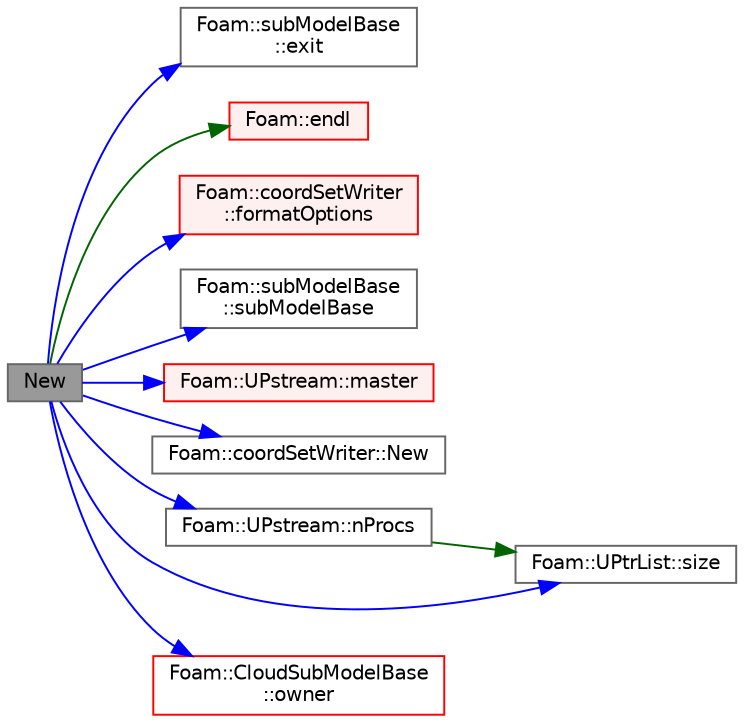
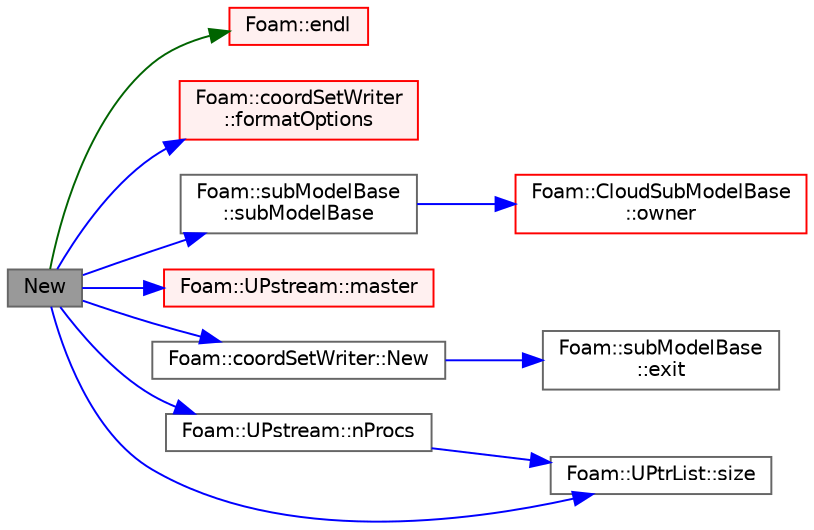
(80, 208) -> (484, 360)
(91, 536) -> (456, 204)
(464, 546) -> (481, 454)
